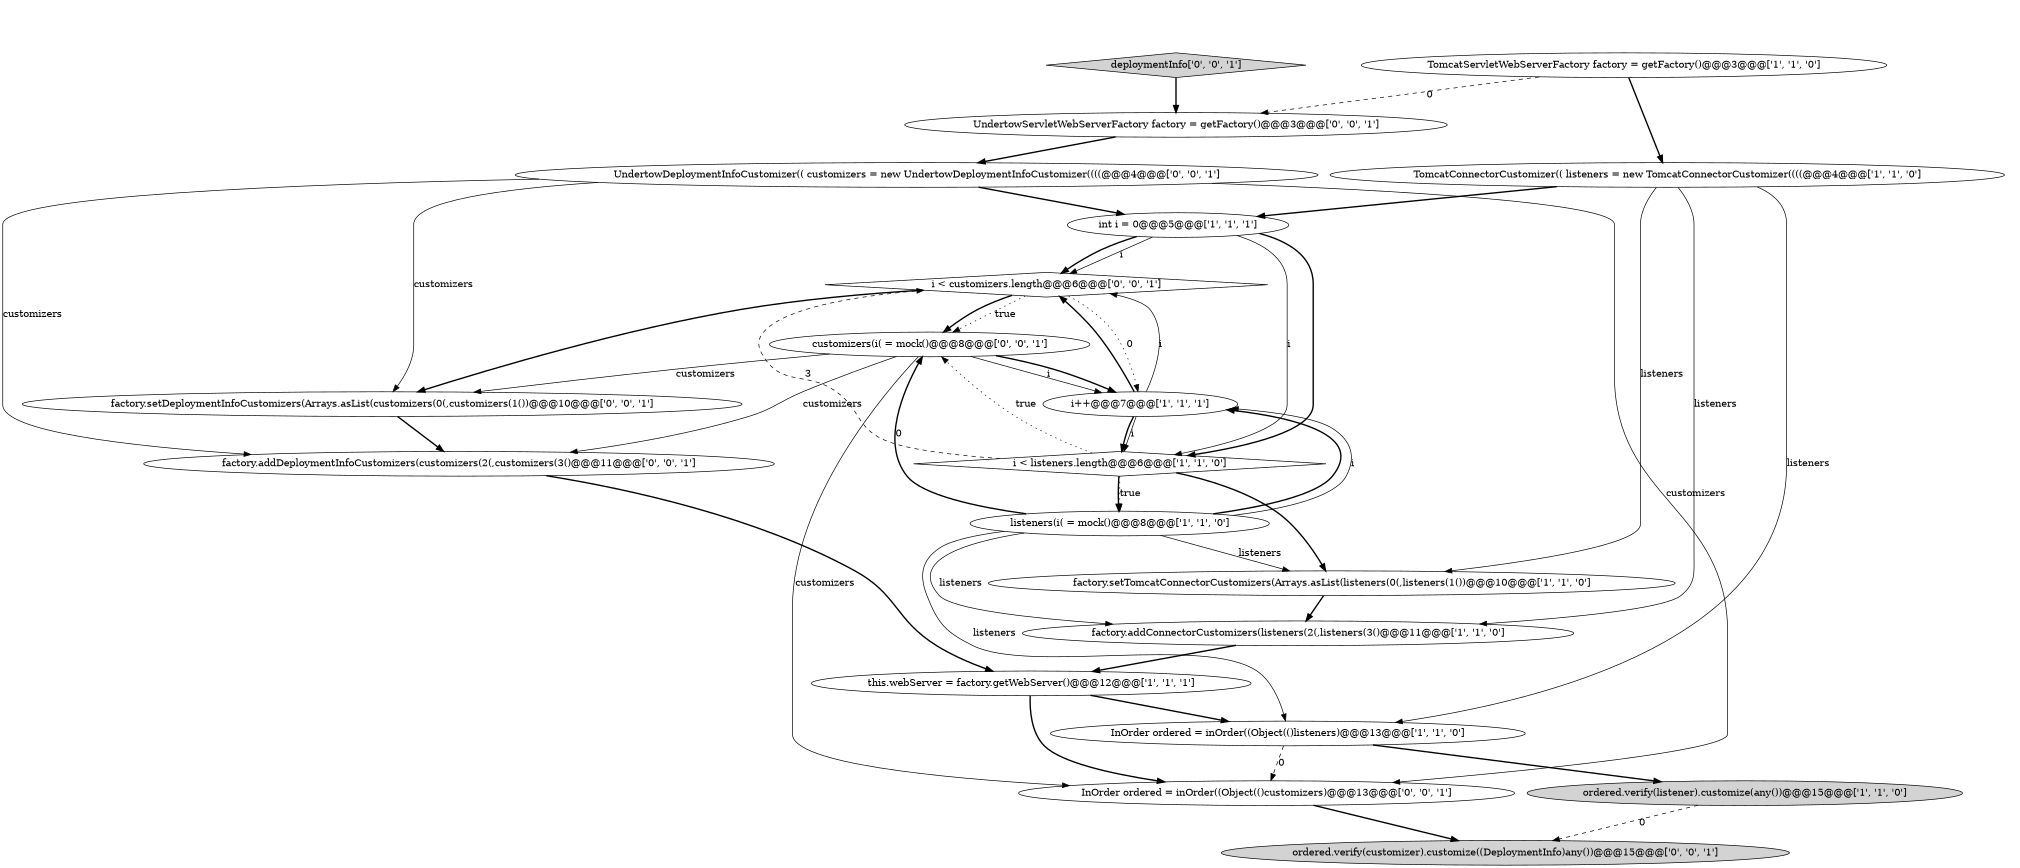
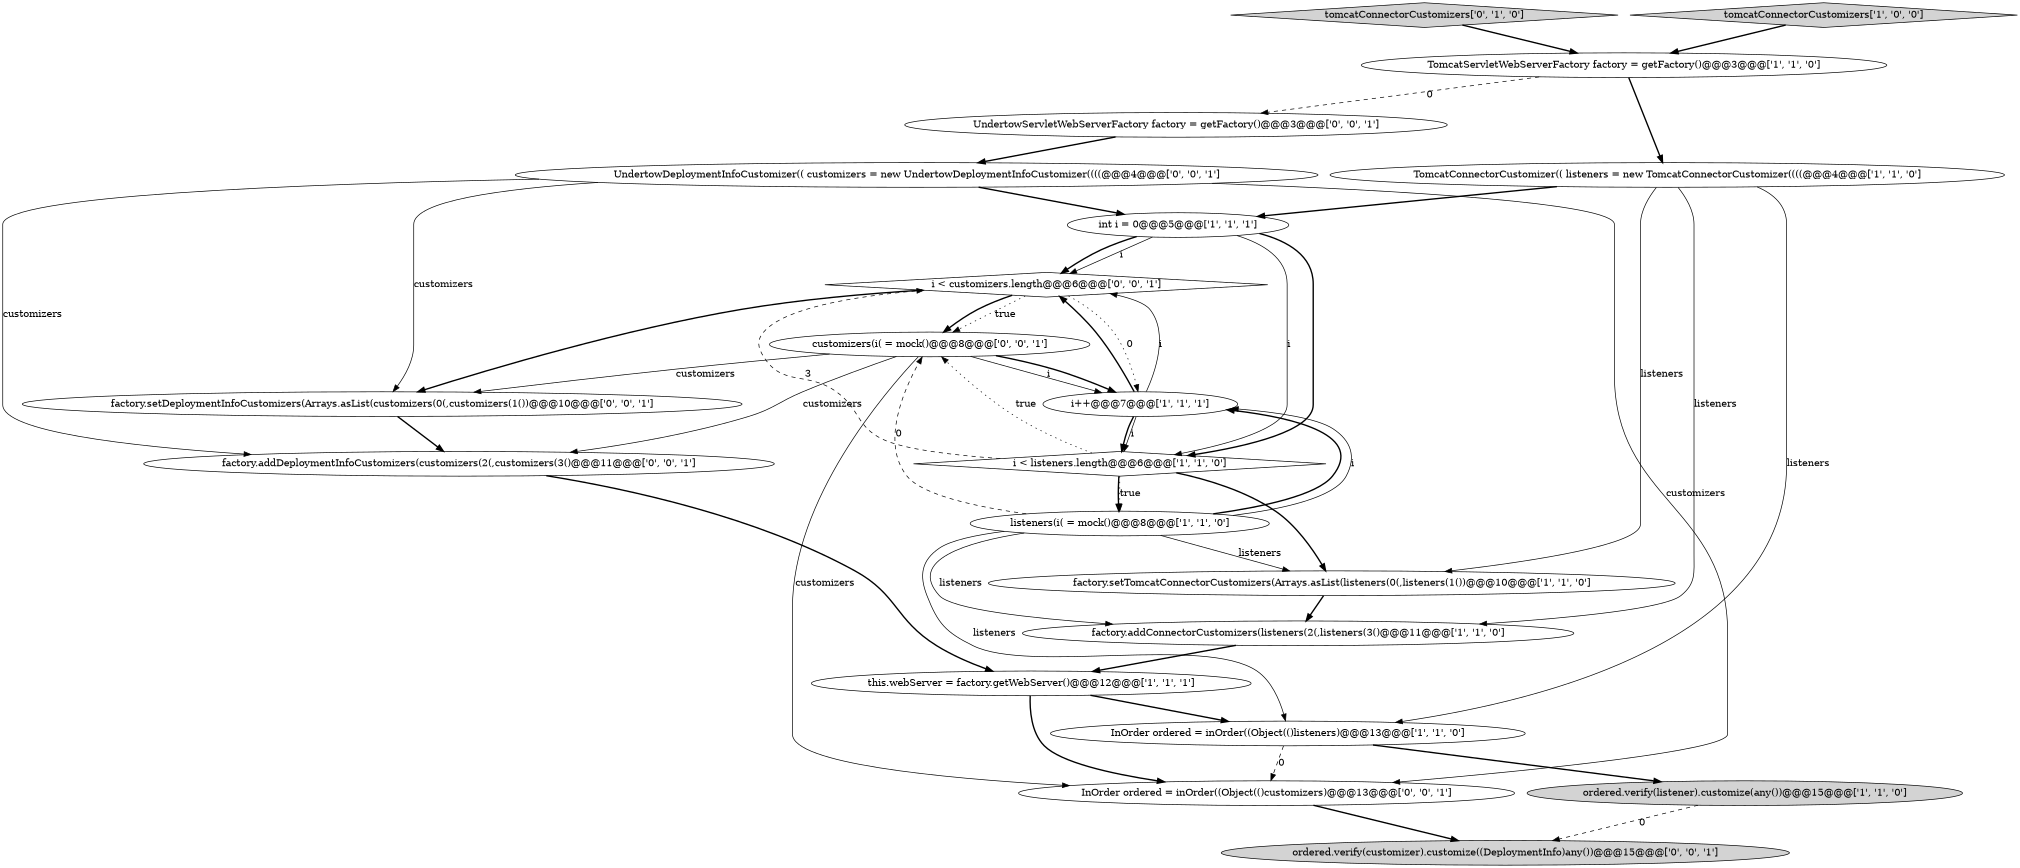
none -> (1424, 15)
none -> (1824, 15)
(1176, 65) -> none
(909, 478) -> (909, 478)
